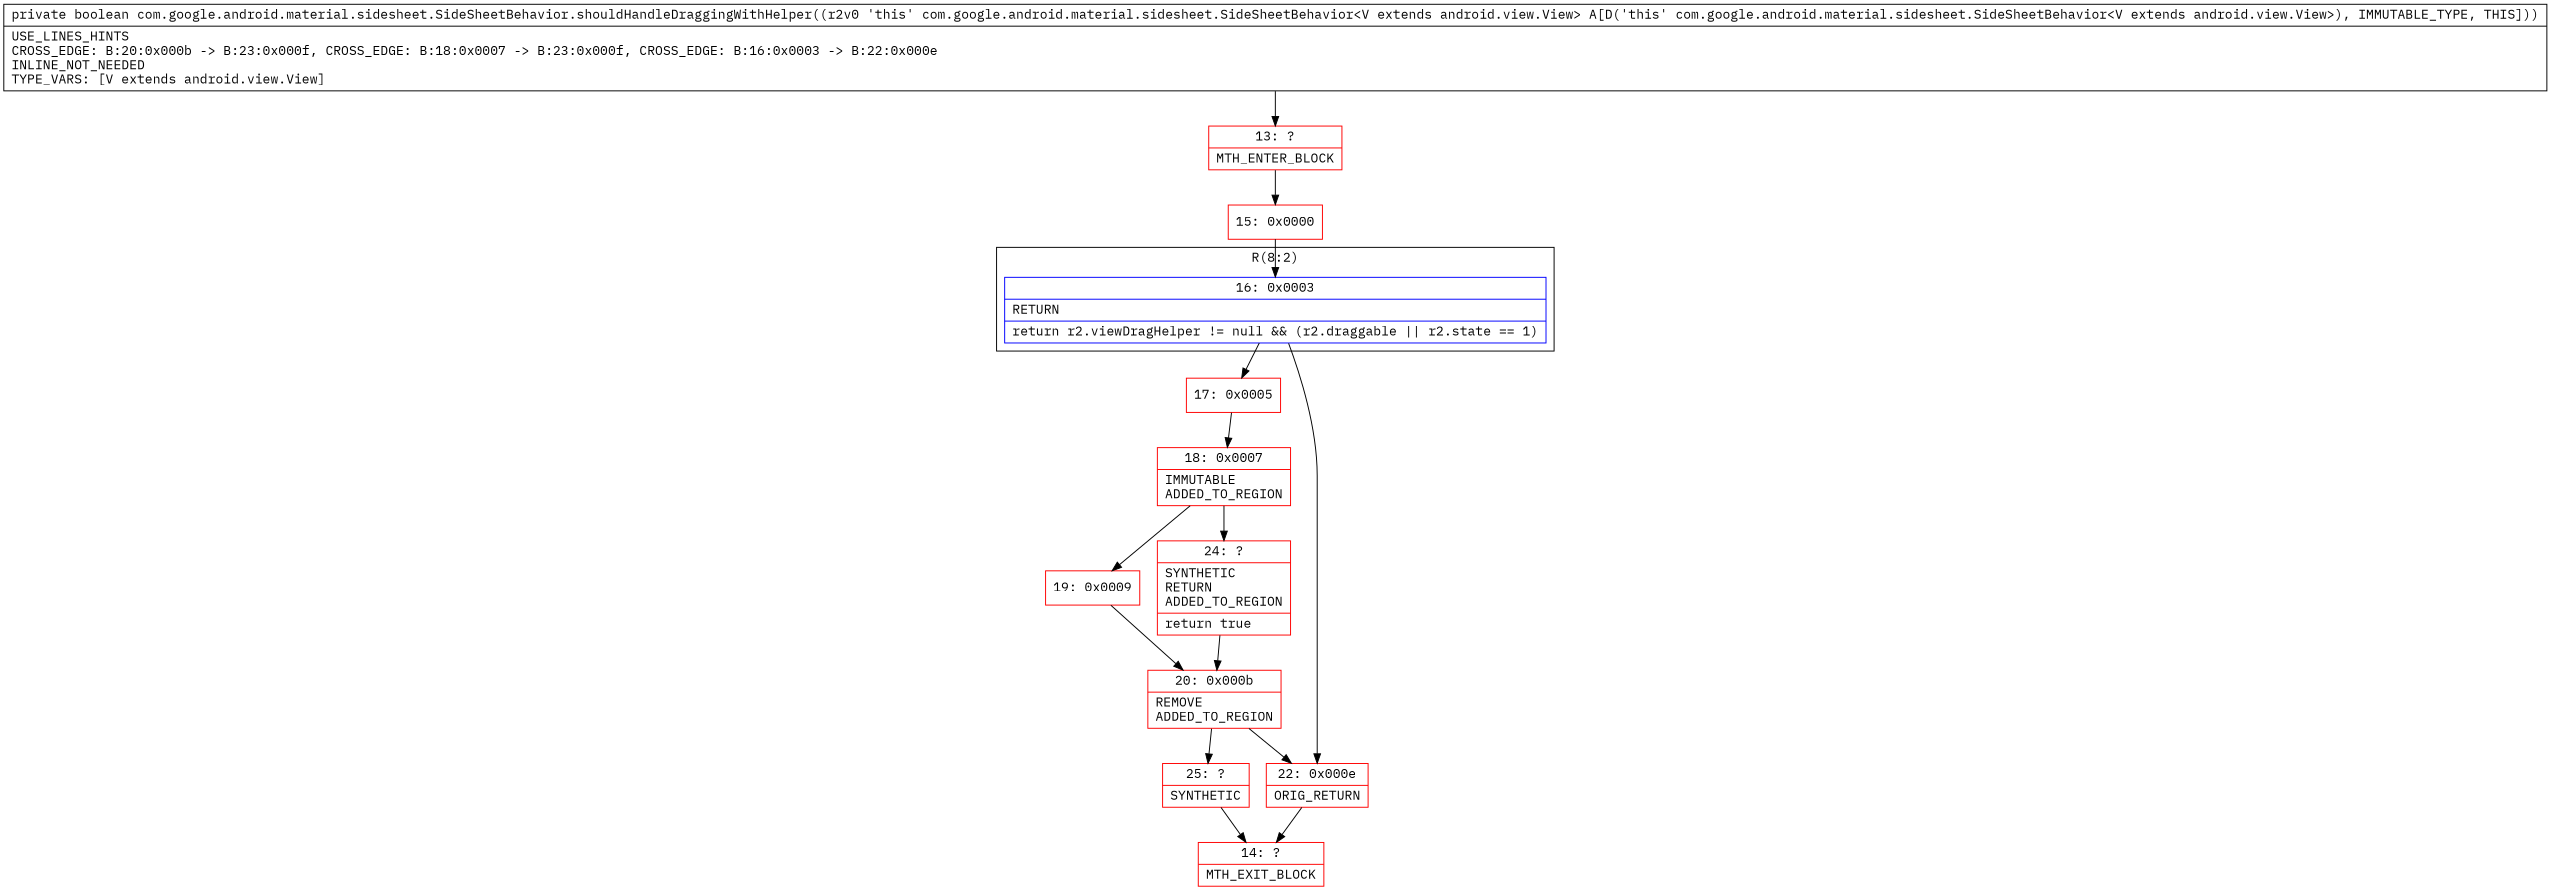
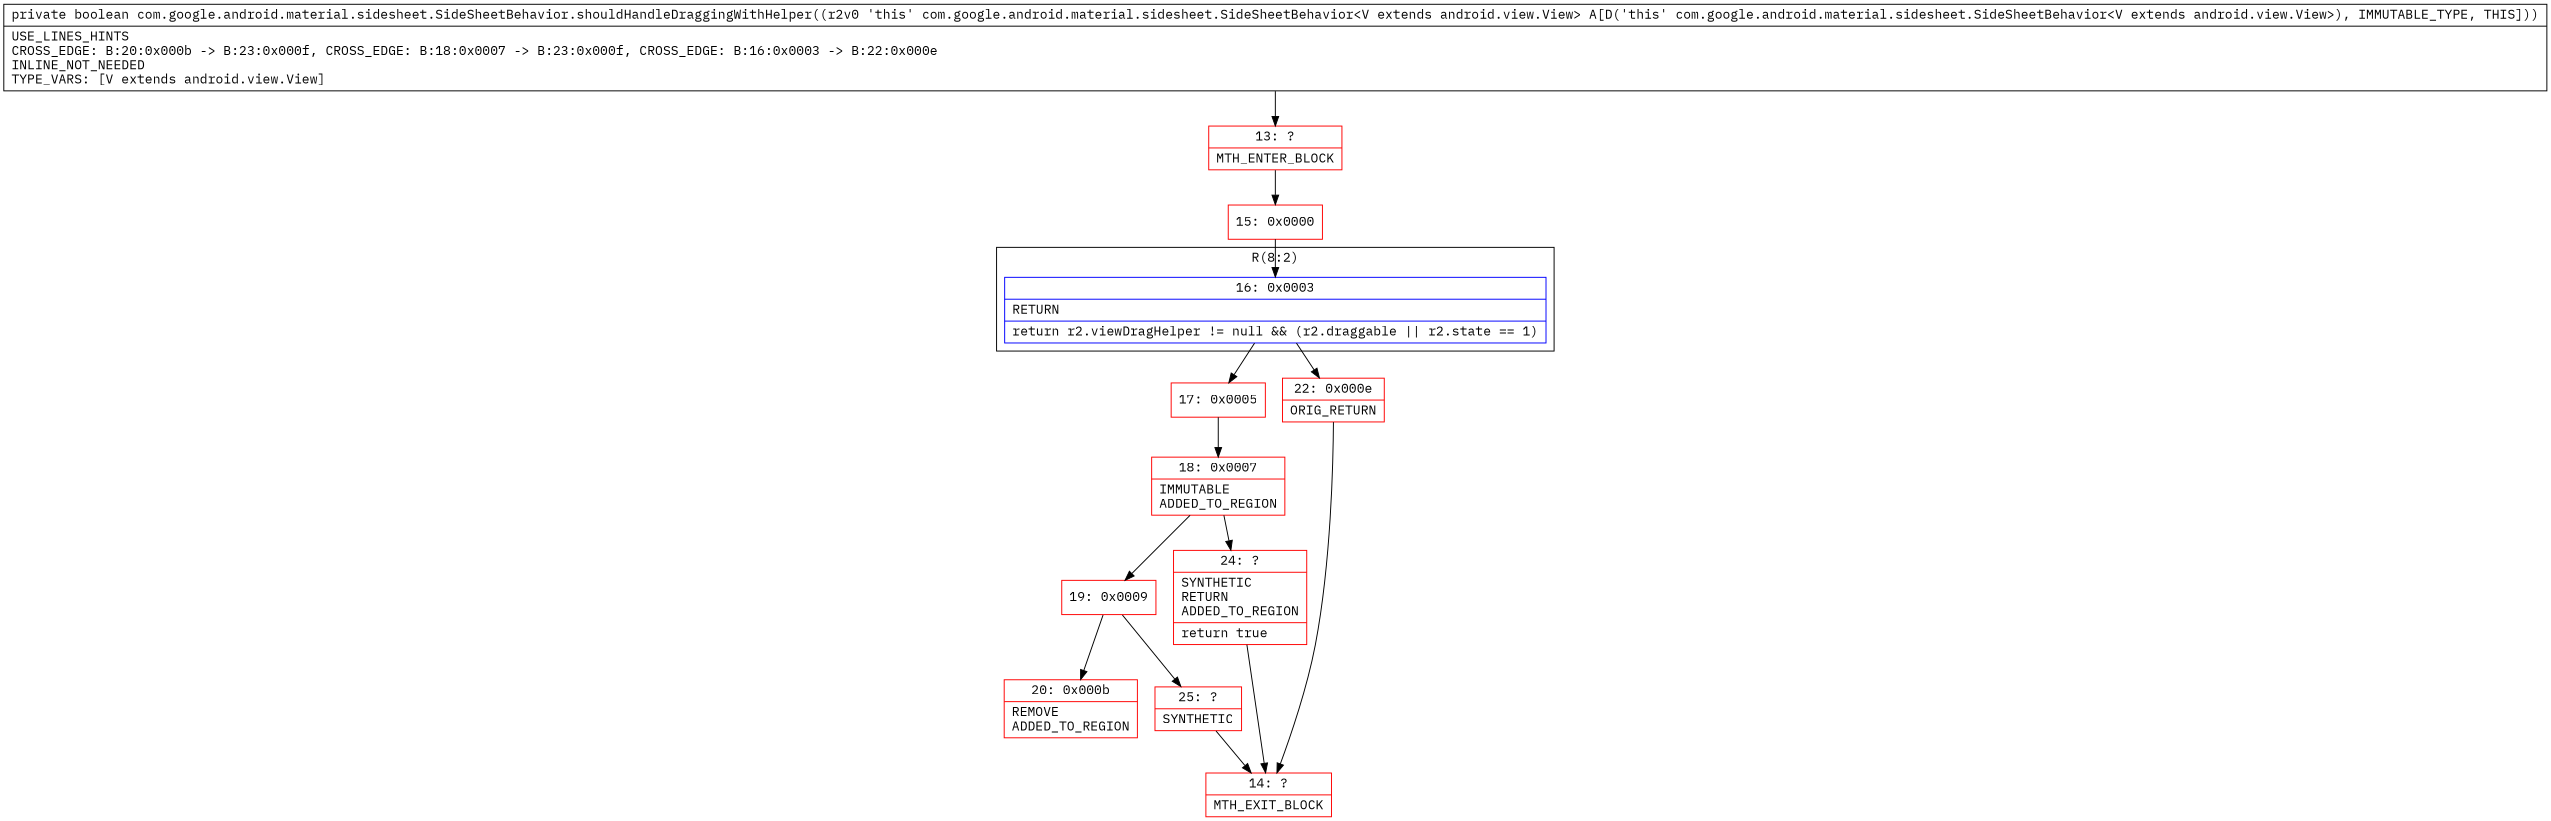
(1219, 648) -> (1256, 704)
(1210, 741) -> (1149, 647)
(1266, 743) -> none
